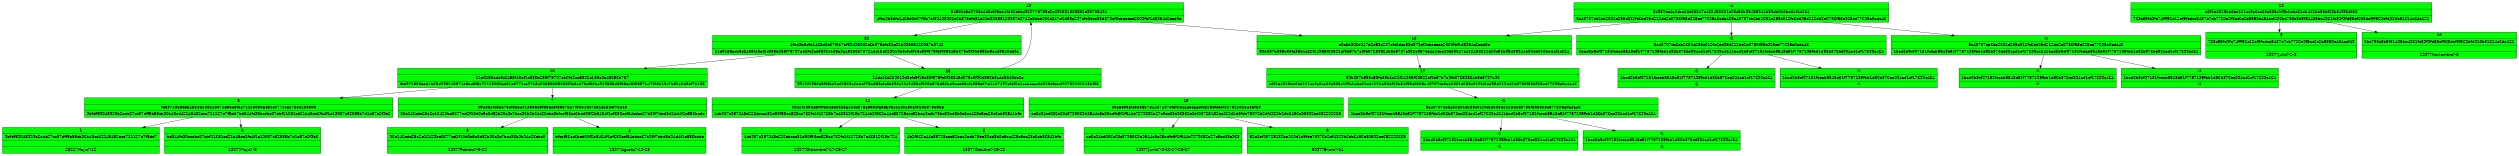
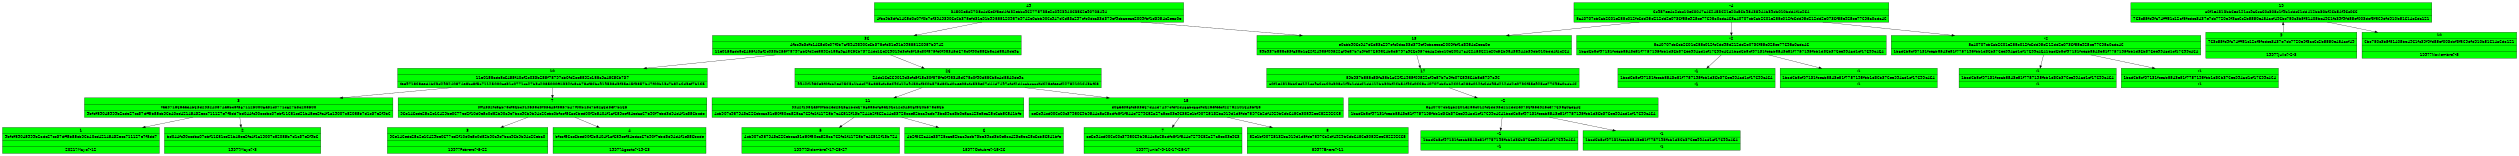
(2279, 26) -> (2283, 29)
(1027, 54) -> (1066, 93)
